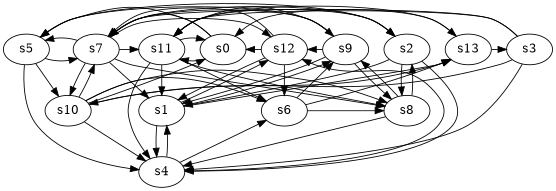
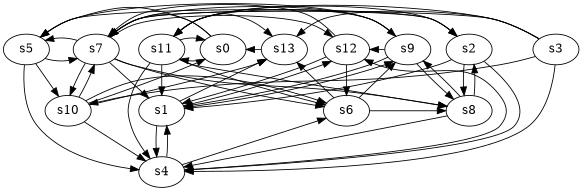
(125, 49) -> (214, 86)
(258, 49) -> none
(495, 49) -> (422, 12)
(262, 73) -> none
